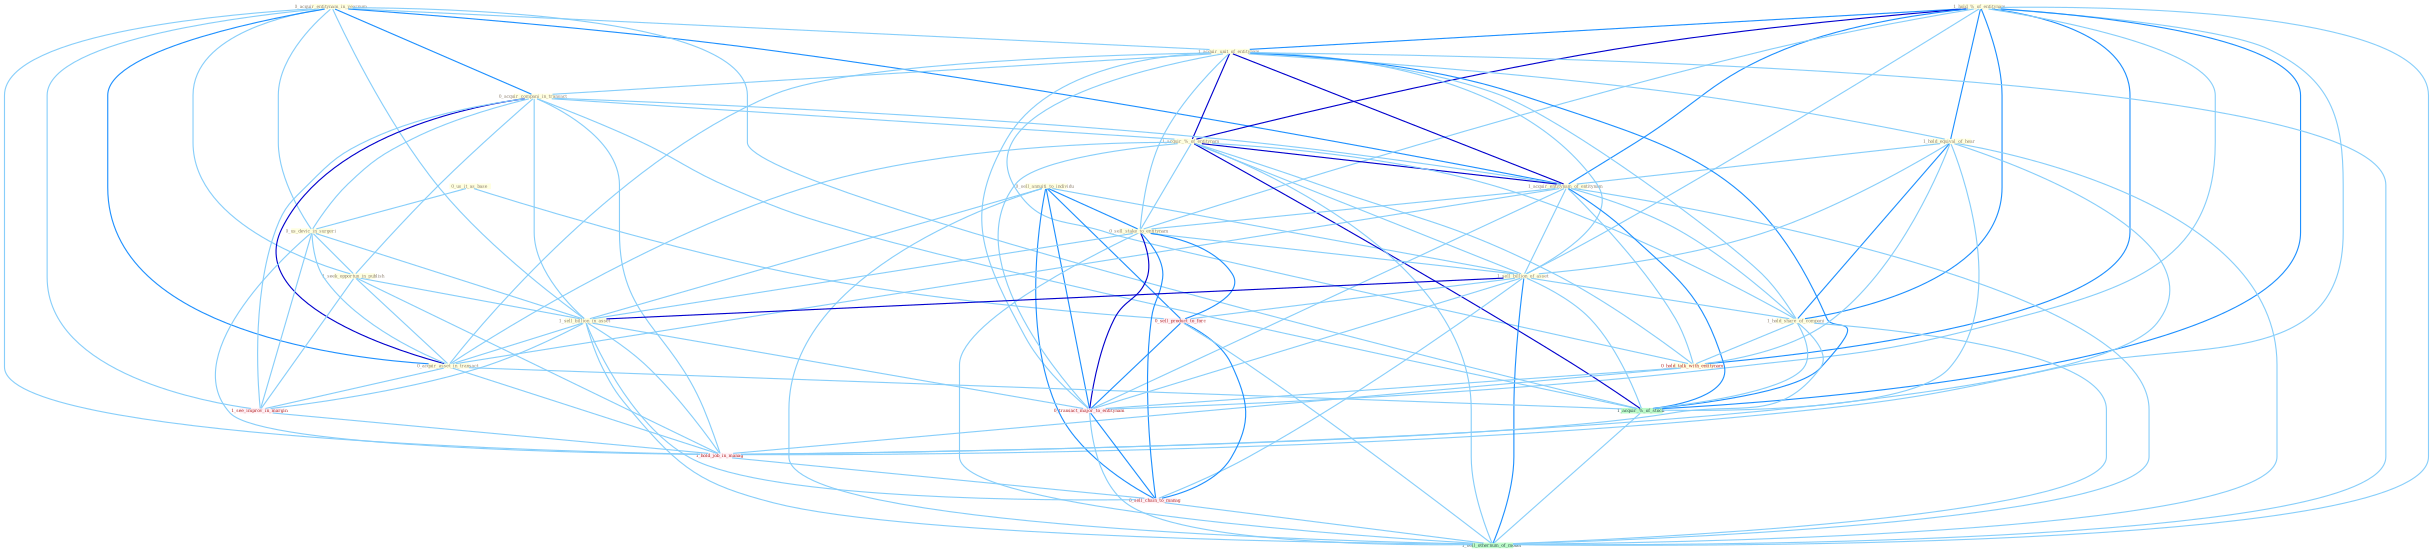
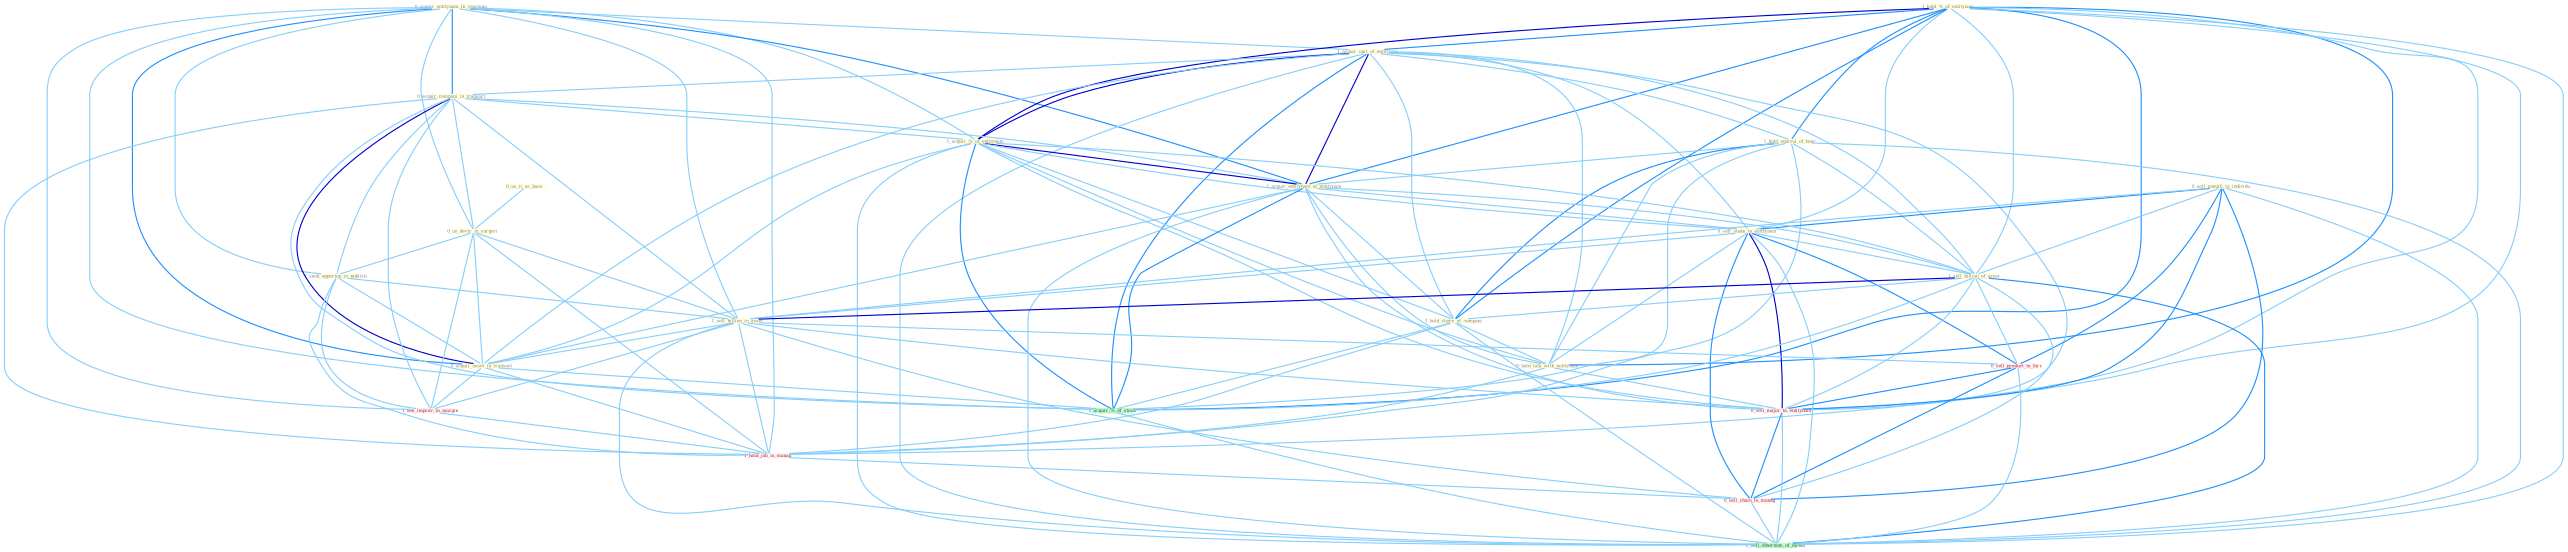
none -> (810, 57)
(1420, 272) -> (976, 289)
(797, 274) -> (1347, 342)
none -> (1654, 295)
(1693, 366) -> (1549, 366)
(1090, 411) -> (1782, 411)
